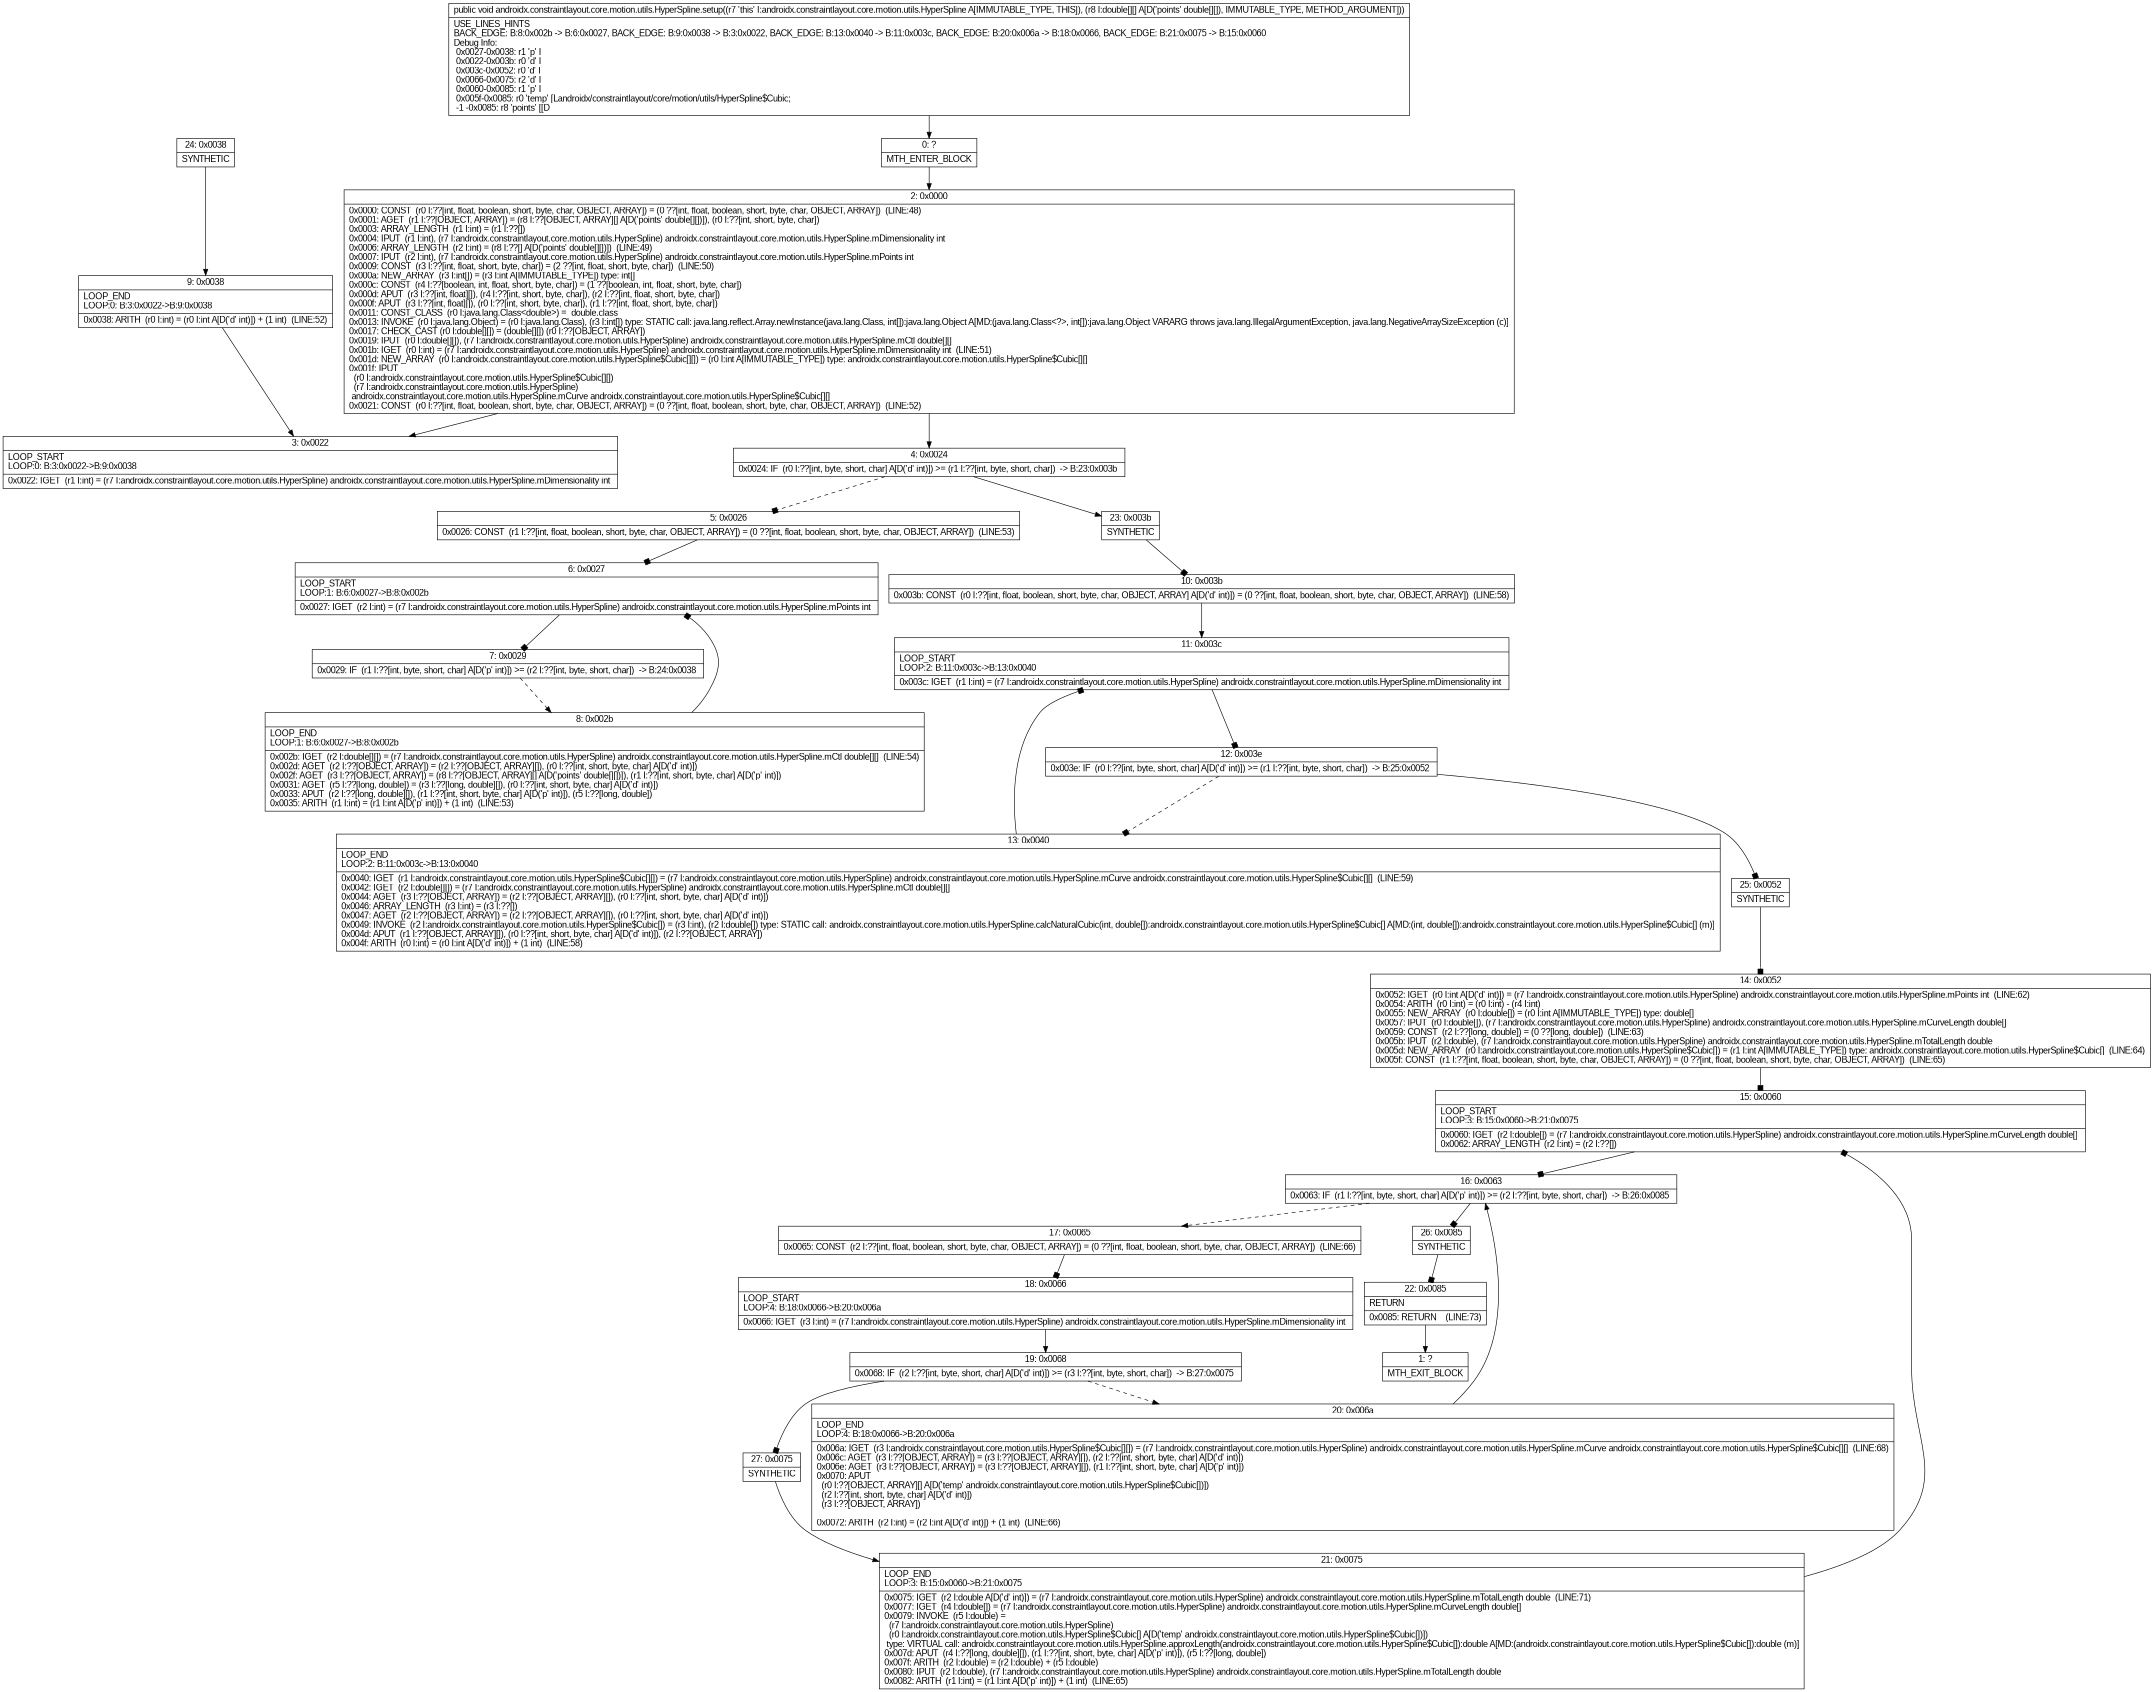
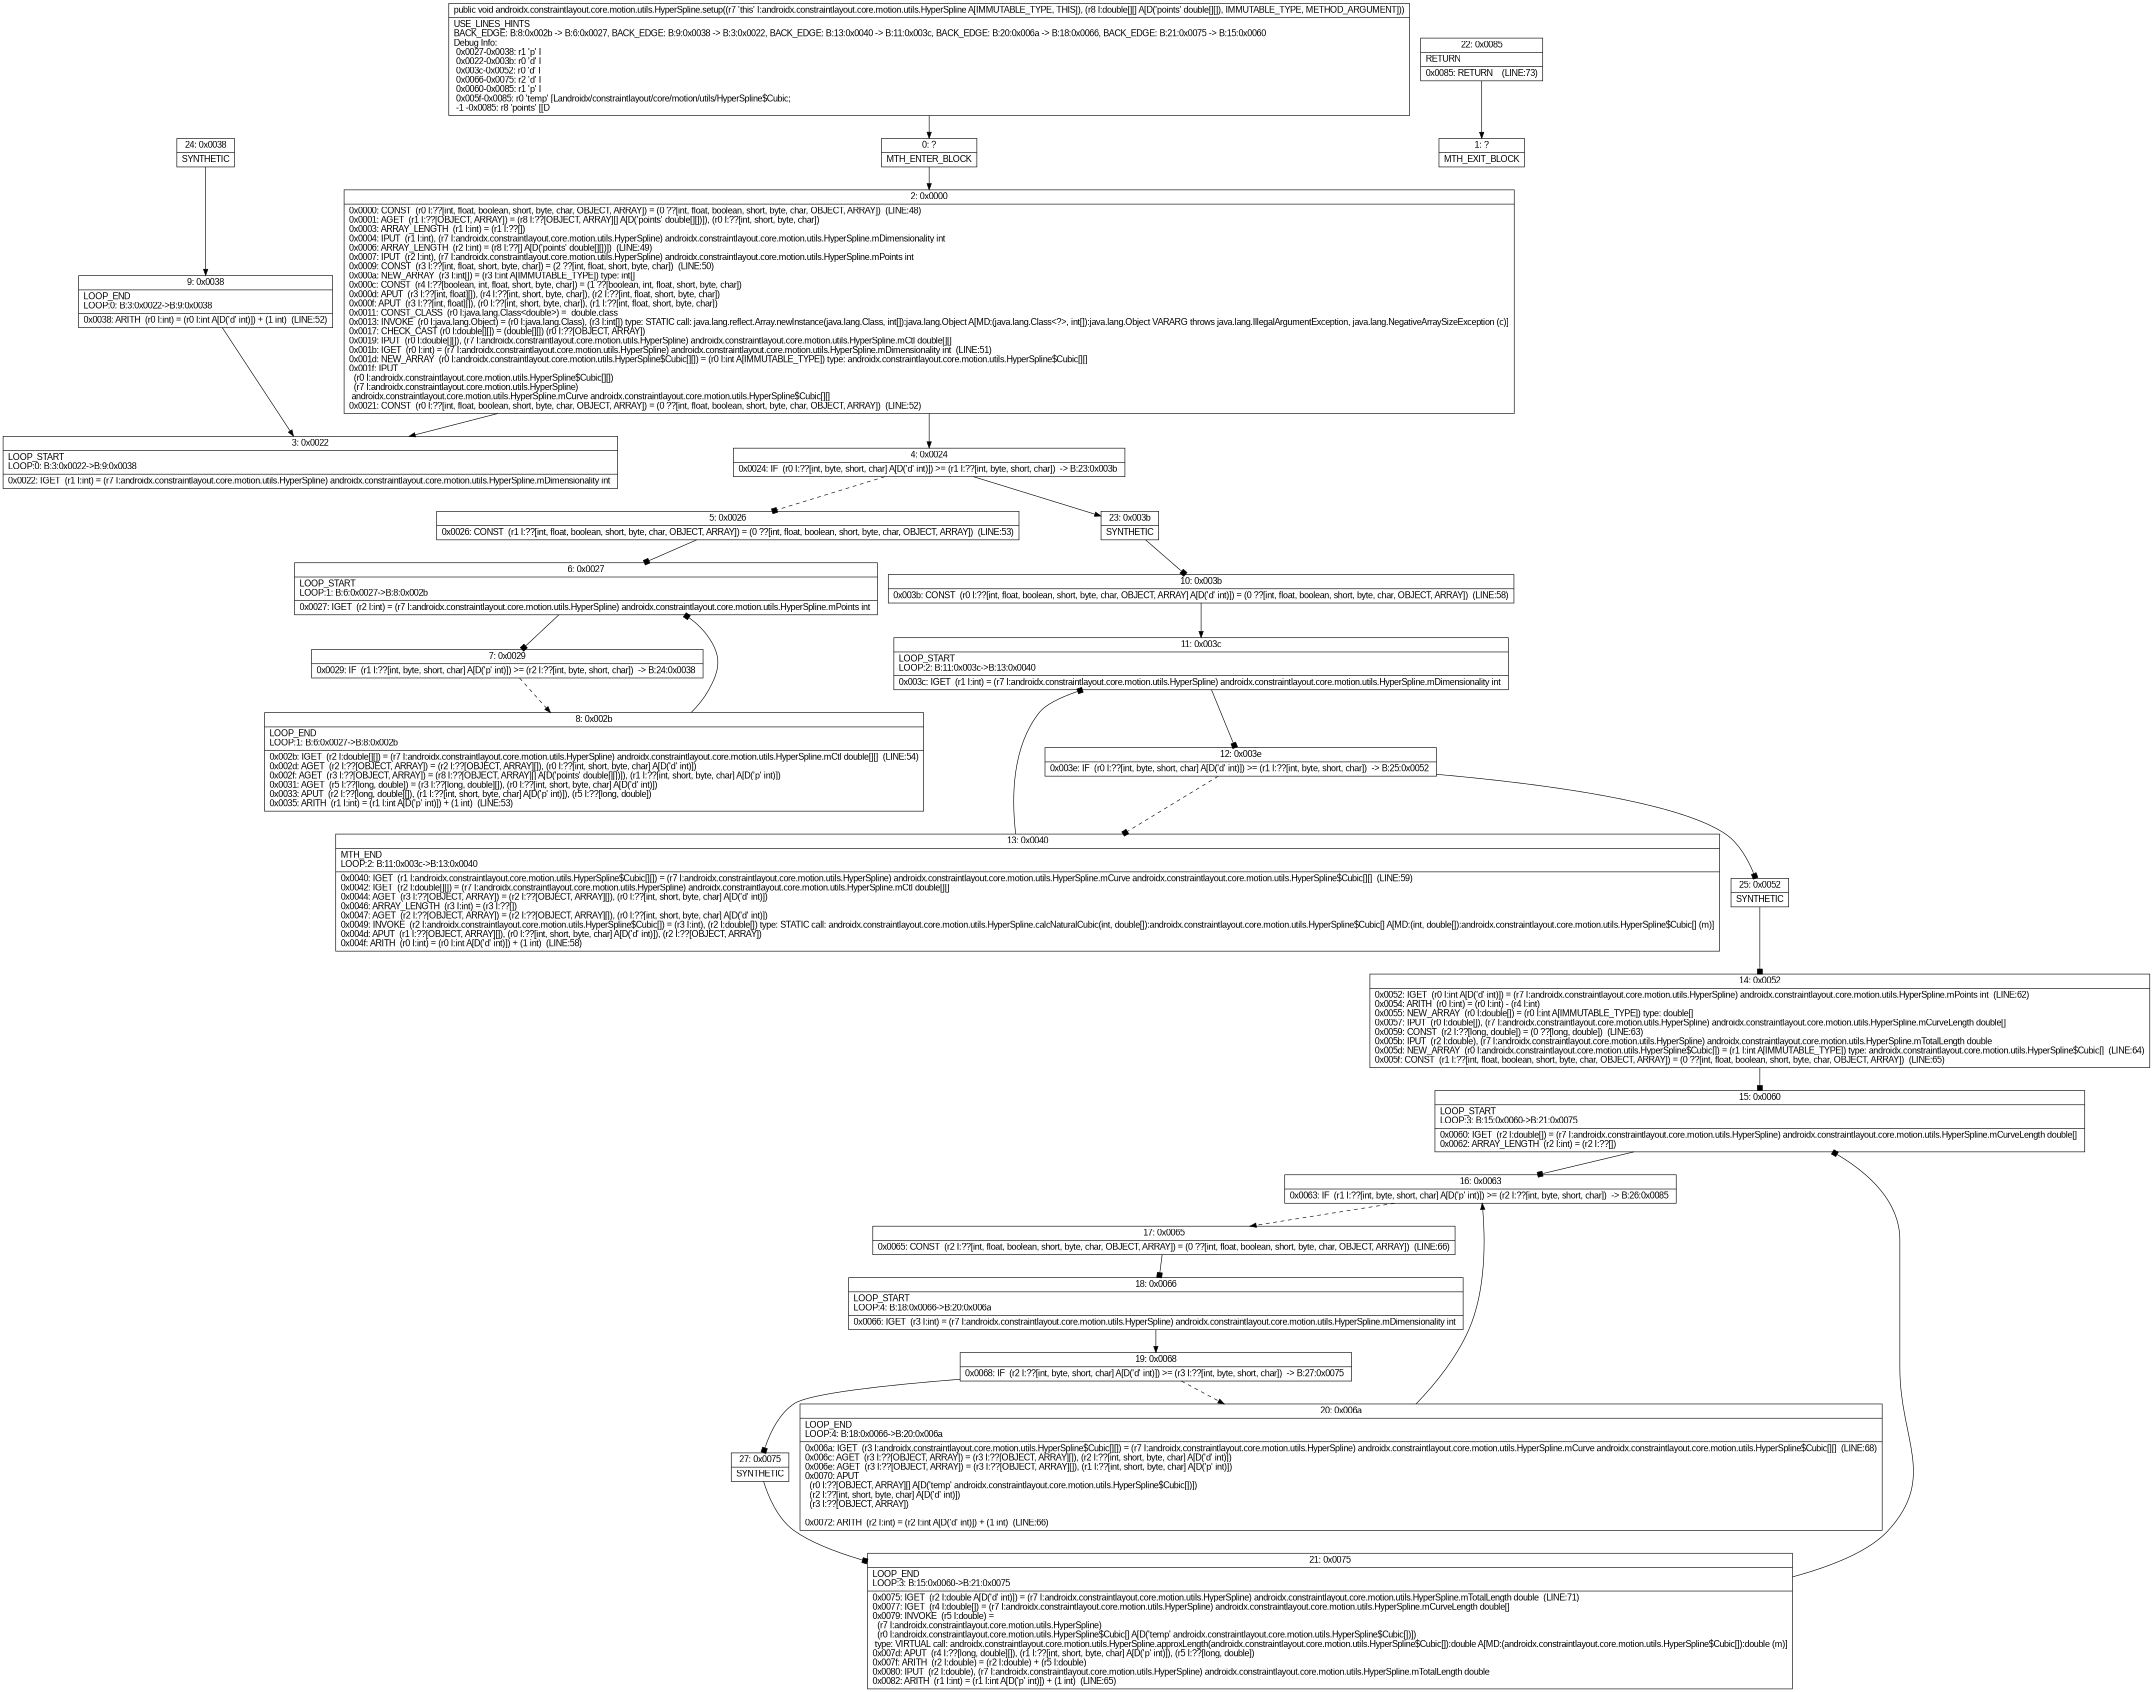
(365, 855) -> (361, 855)
(1441, 1240) -> none
(812, 1535) -> (800, 1535)
